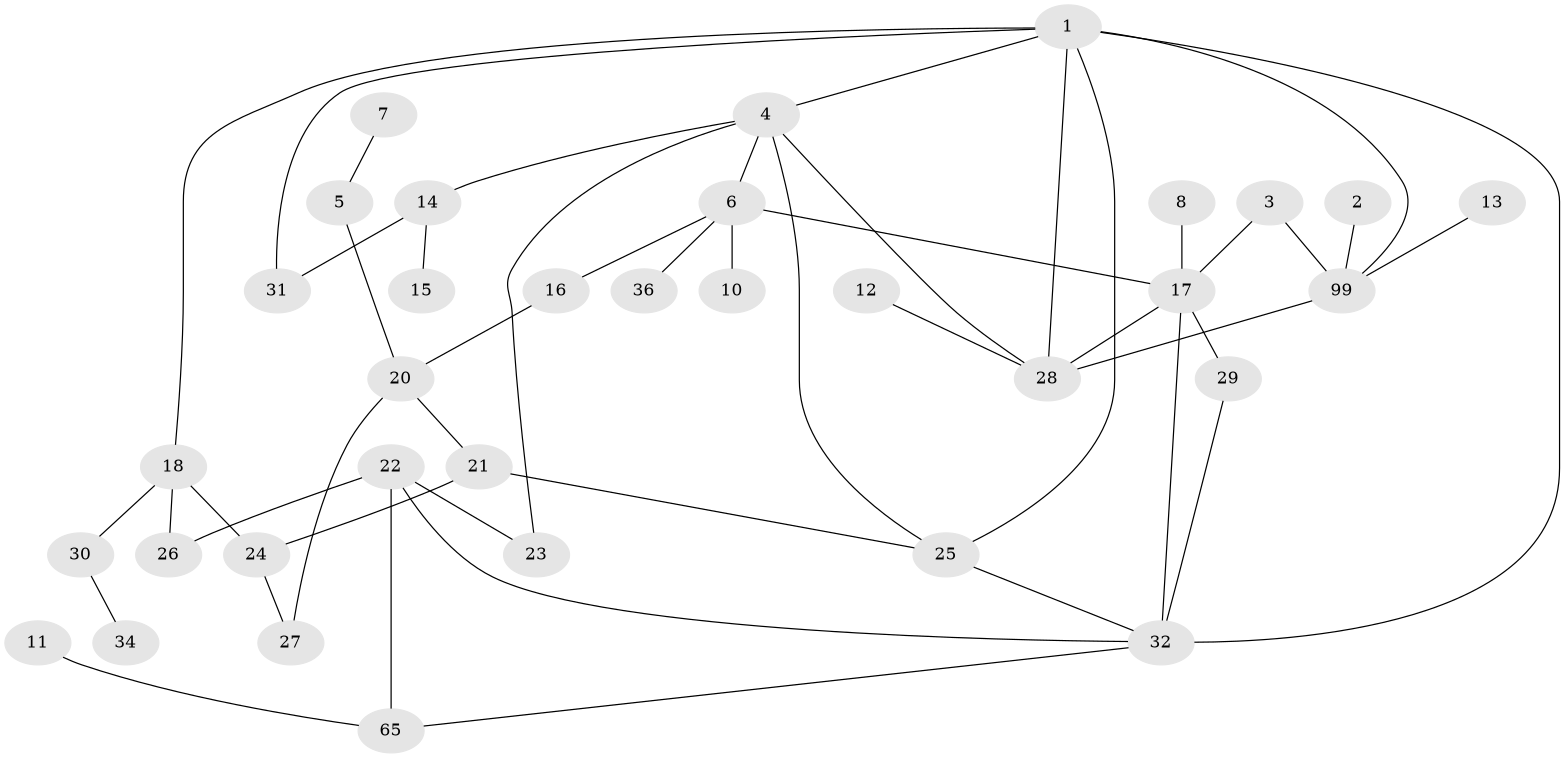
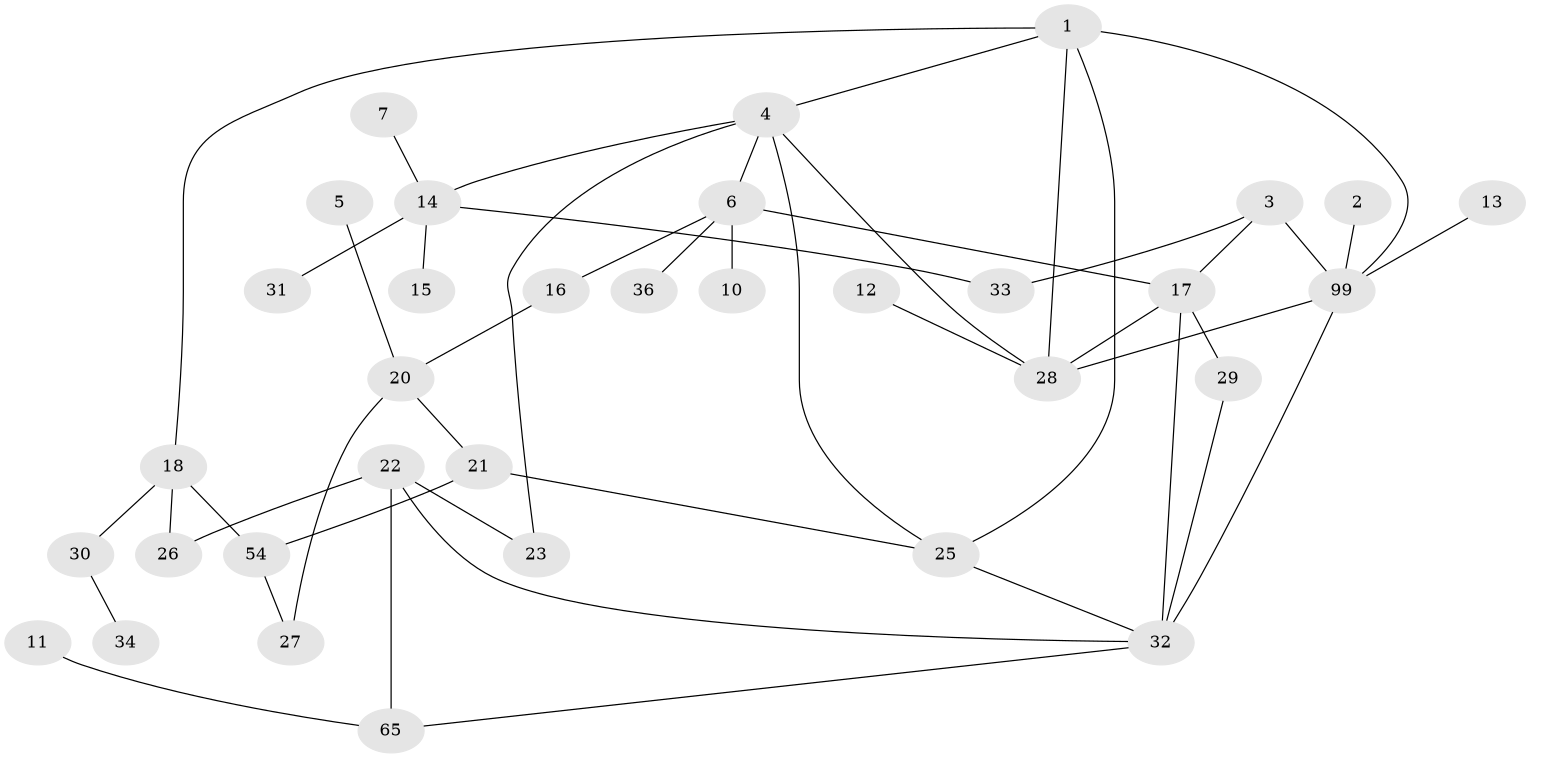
(589, 53) -> none
(362, 159) -> (406, 159)
(1182, 203) -> none
none -> (1001, 291)
(1560, 303) -> (1257, 469)
(257, 555) -> (257, 555)
